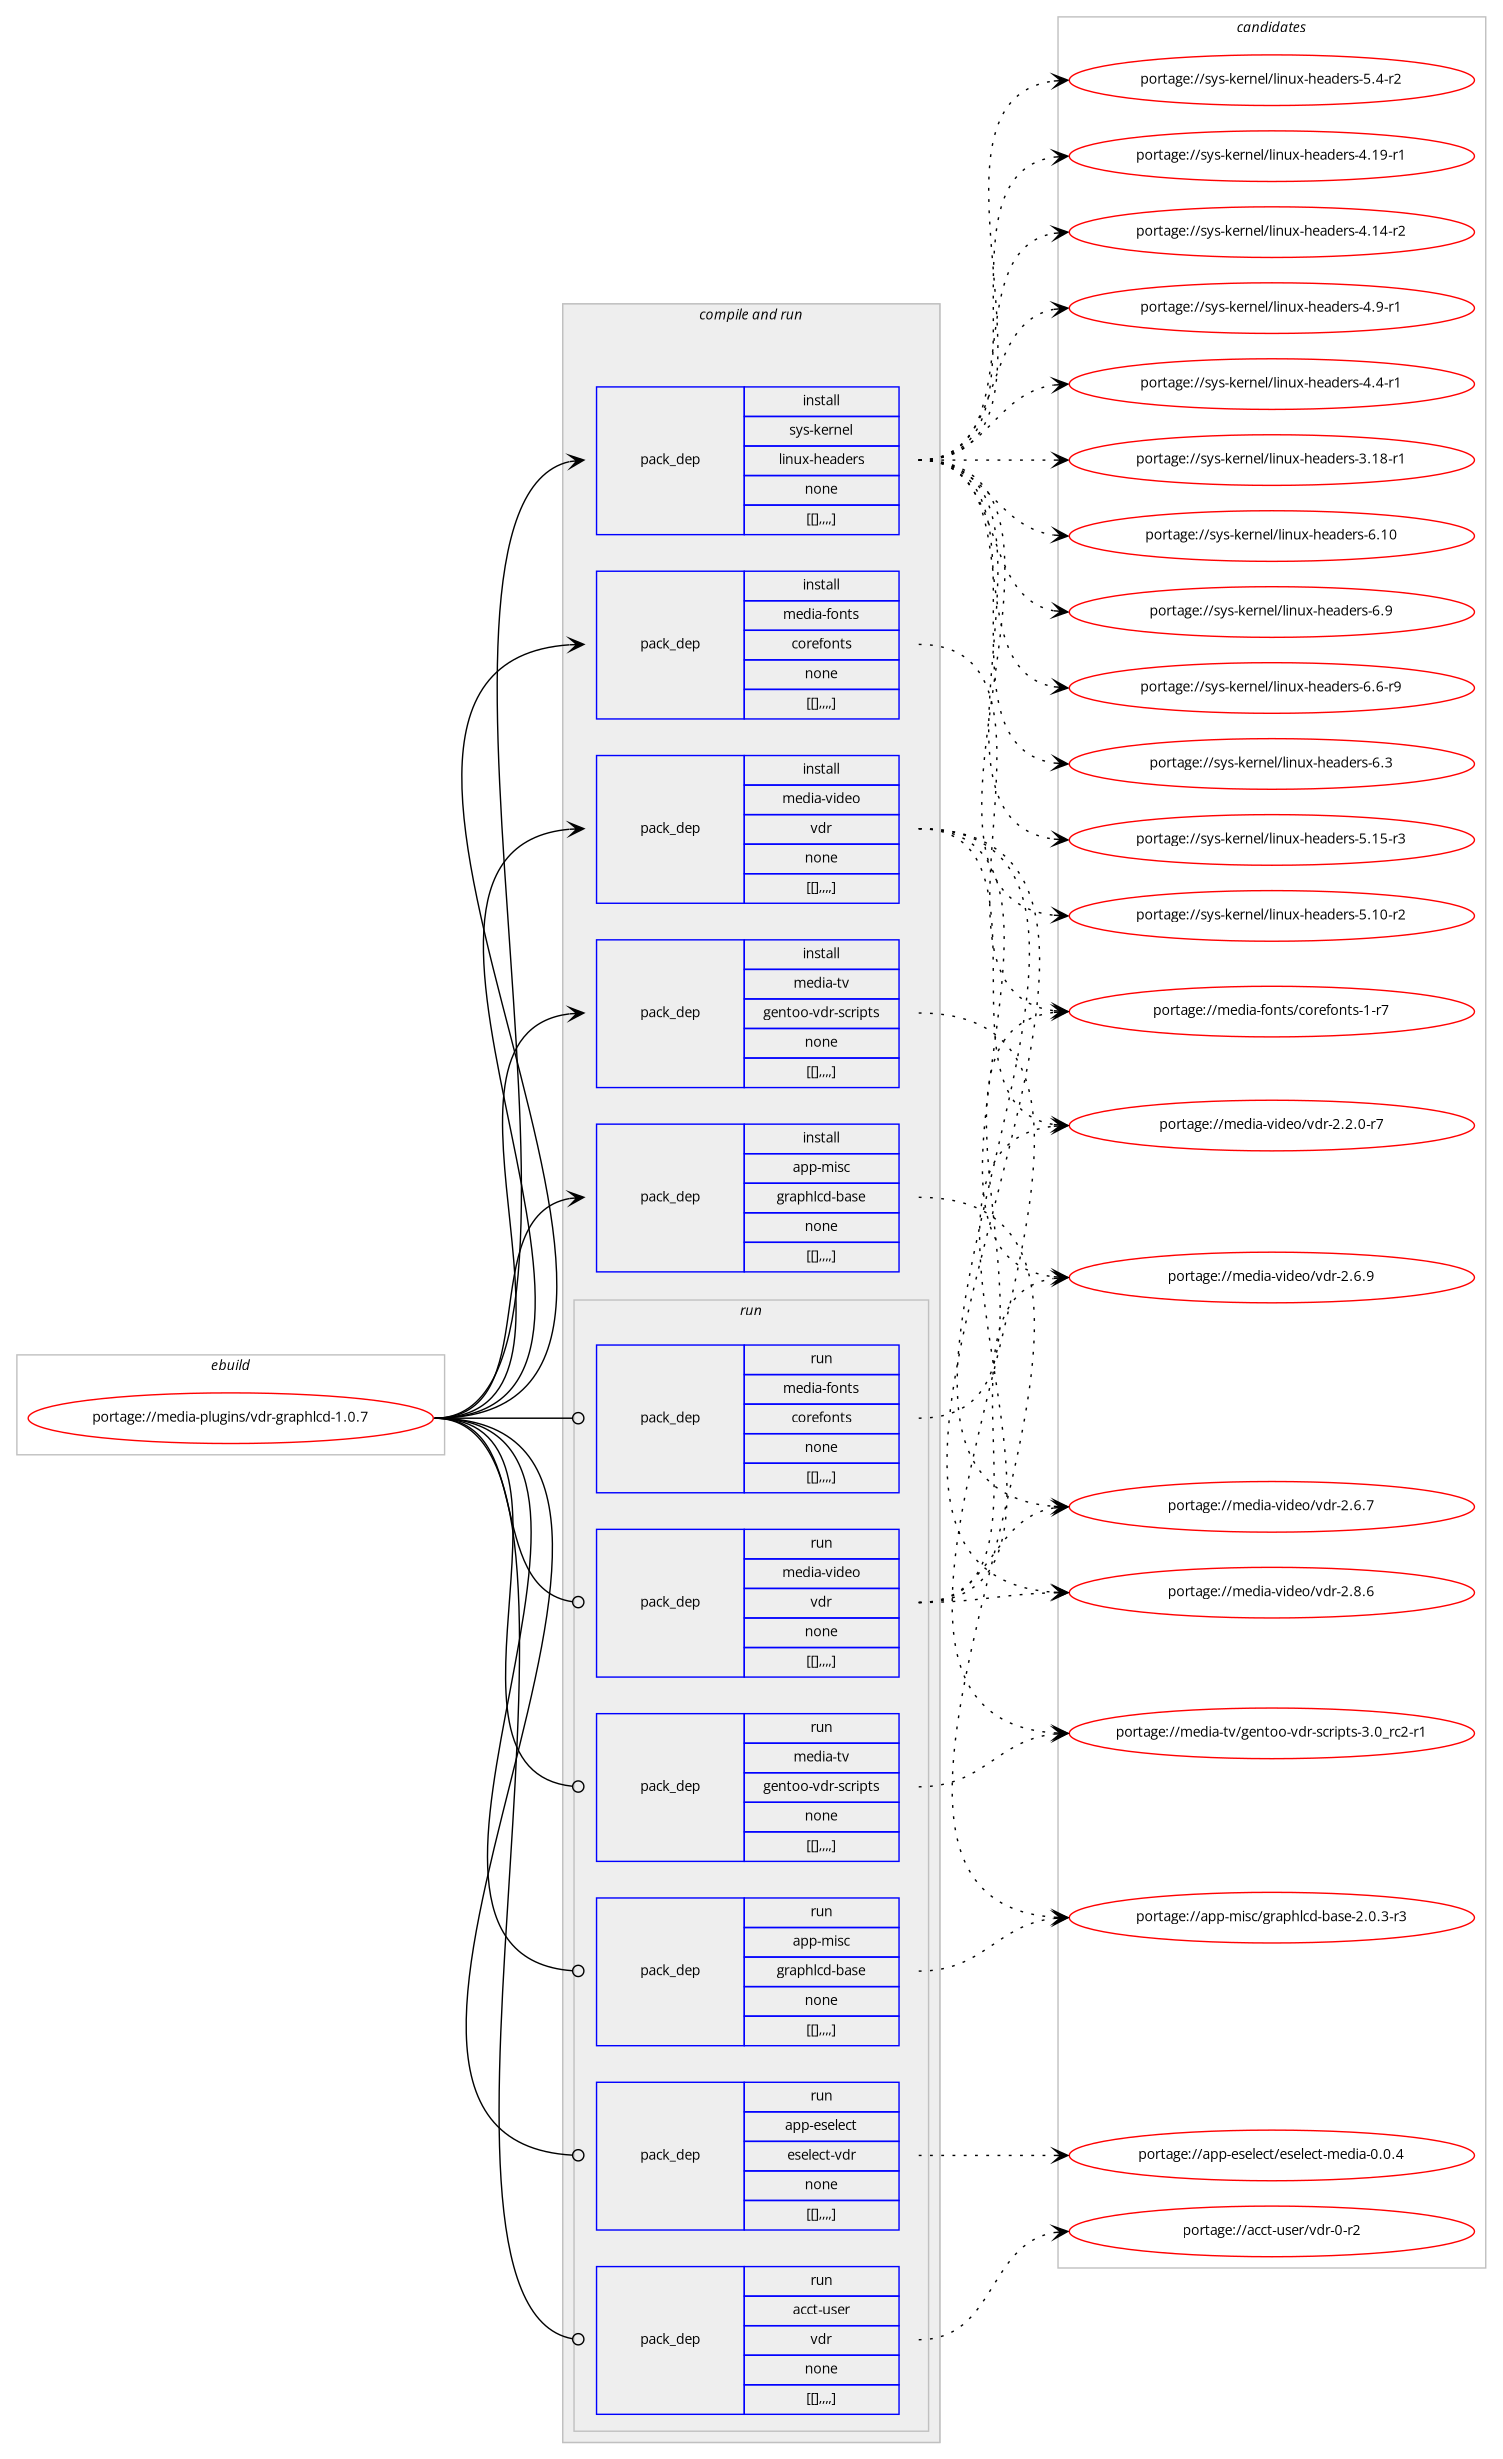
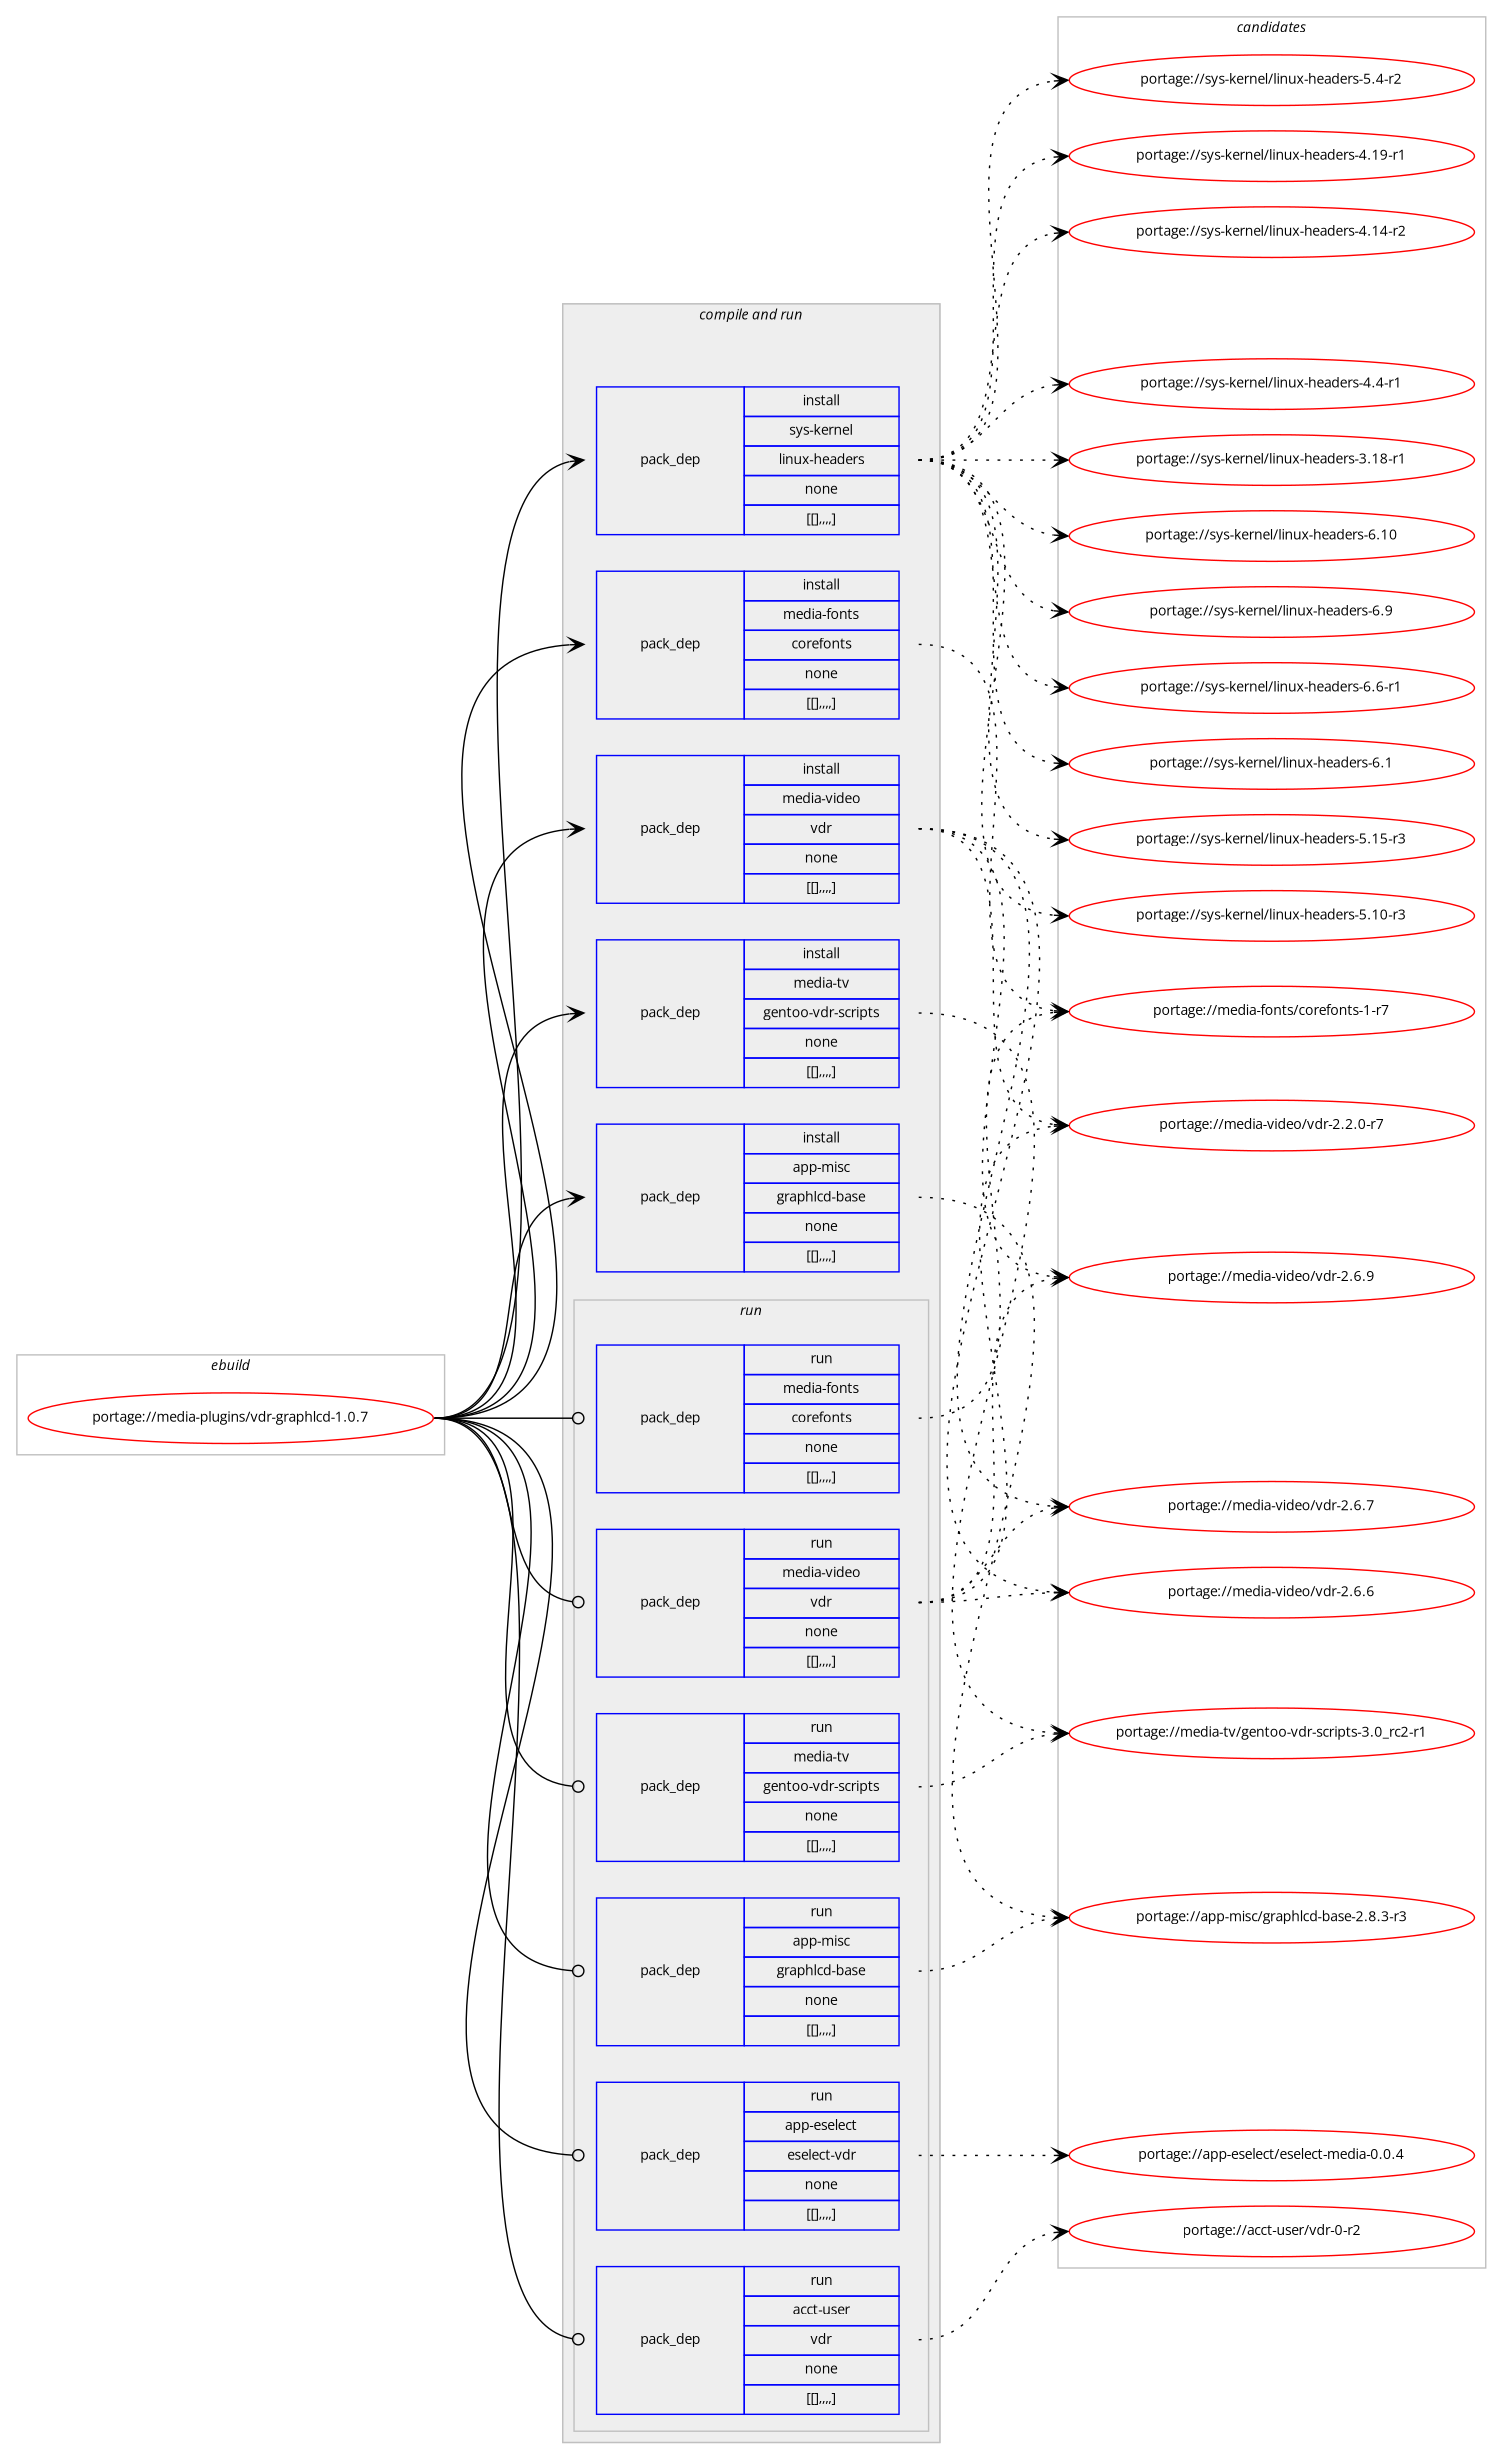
(1272, 308) -> none
(1272, 688) -> (1272, 688)
(1272, 764) -> (1272, 764)
(1272, 916) -> (1272, 916)
(1272, 1593) -> (1272, 1593)
(1272, 1918) -> (1272, 1918)
